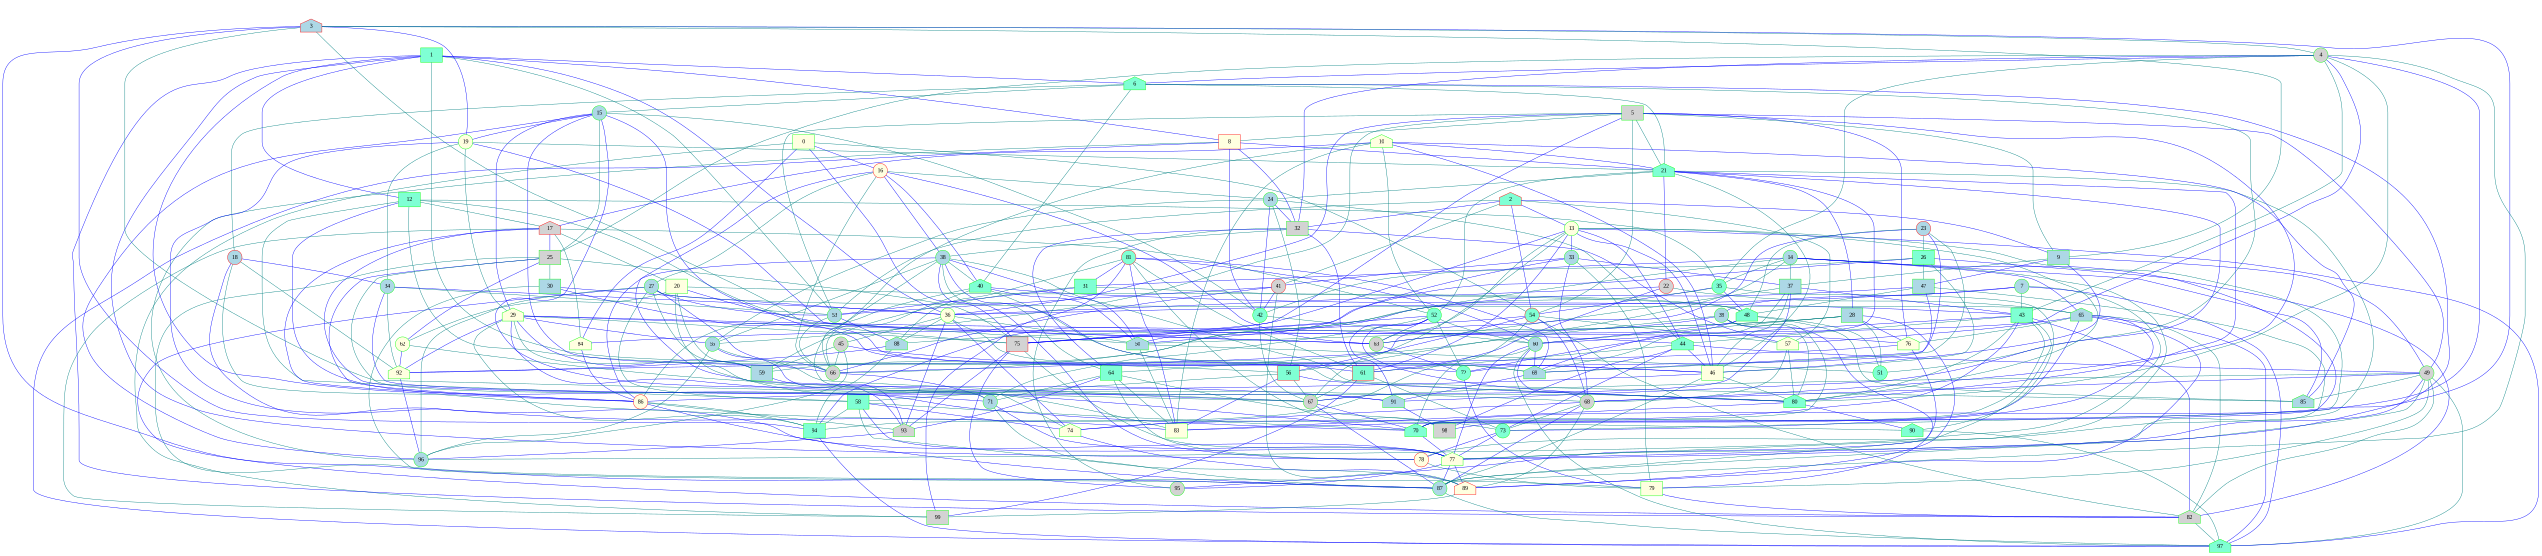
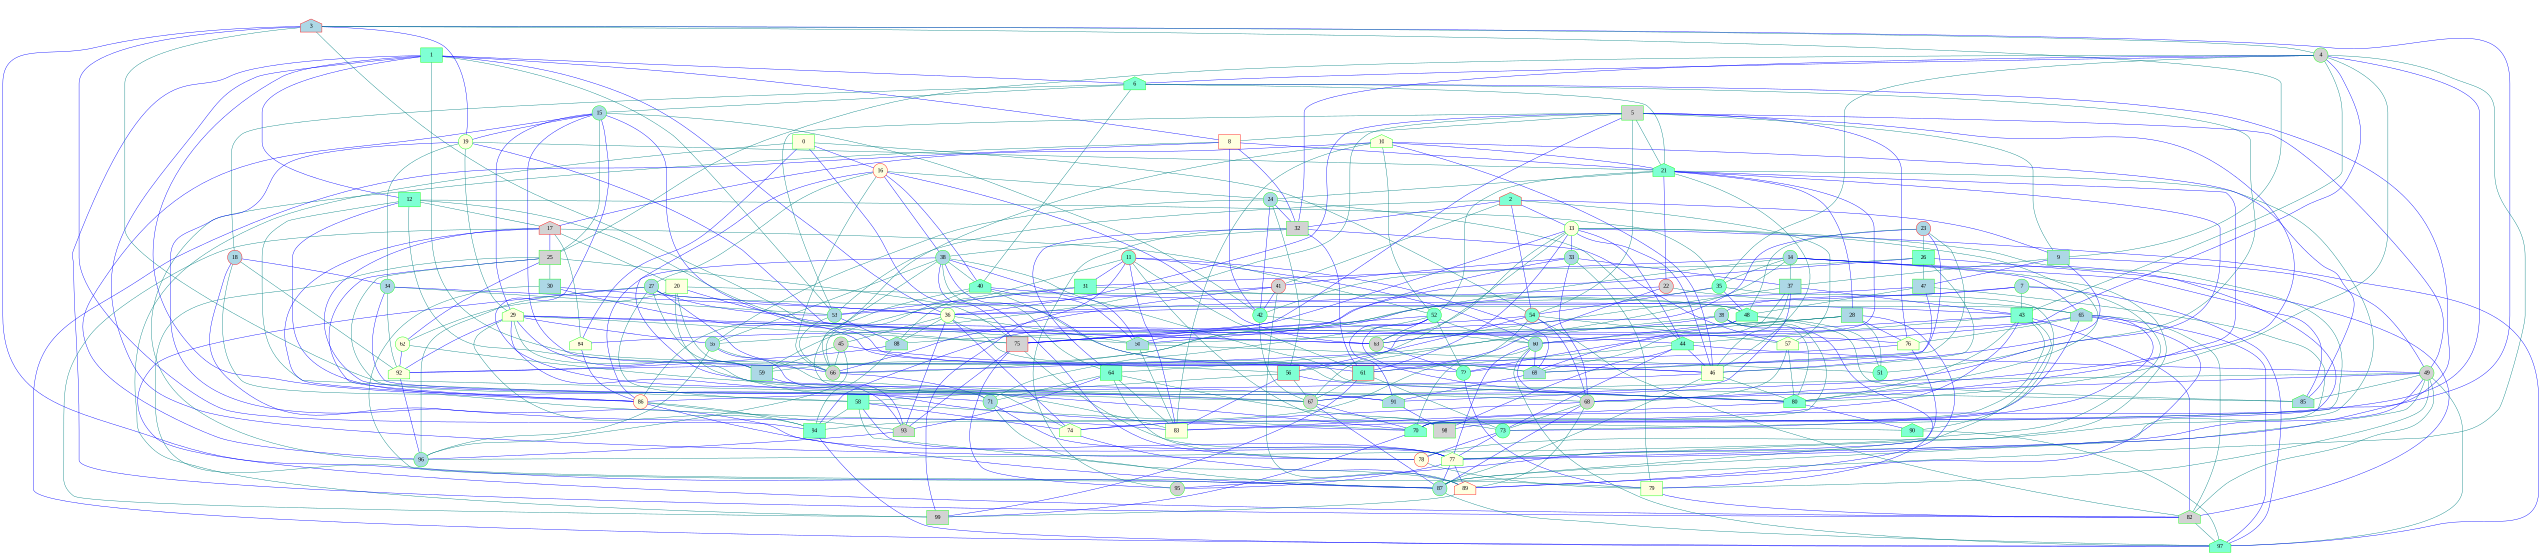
(1129, 257) -> (1129, 257)
(1435, 446) -> (1180, 497)
